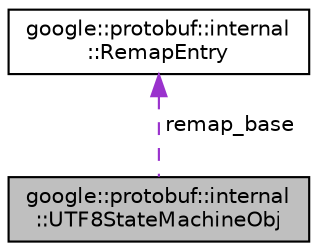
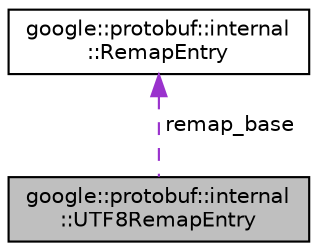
(159, 209) -> (159, 209)
